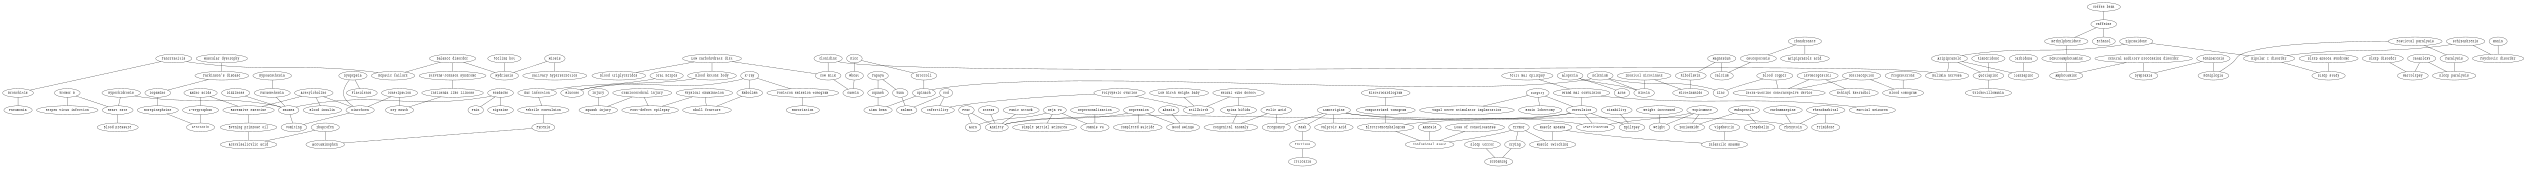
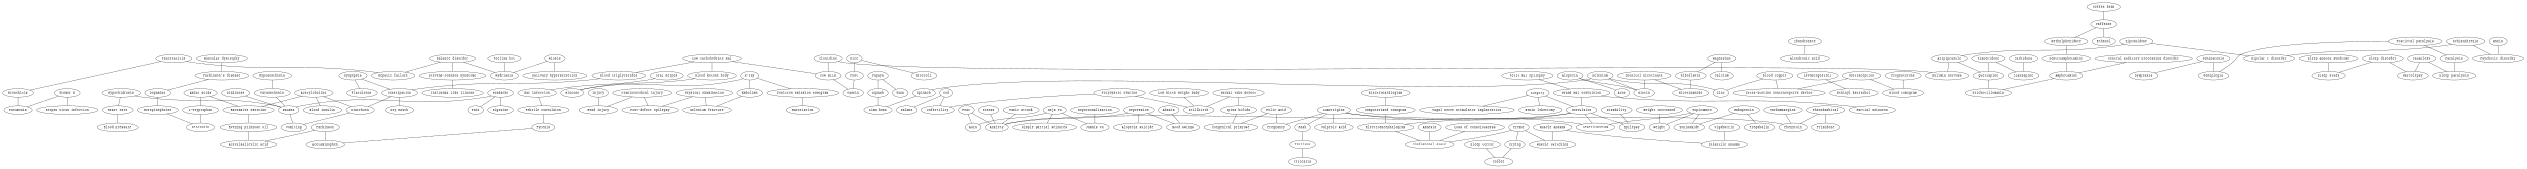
(712, 59) -> (712, 59)
(1758, 59) -> none
(1805, 59) -> (1805, 59)
(1986, 67) -> (2006, 67)
(2144, 67) -> none
(2300, 67) -> (2355, 67)
(854, 76) -> (854, 76)
none -> (506, 83)
(924, 84) -> none
(1799, 84) -> none
none -> (2028, 84)
(344, 94) -> (376, 84)
(92, 101) -> (43, 101)
(904, 102) -> none
(421, 103) -> none
(598, 110) -> (598, 110)
(707, 110) -> (707, 110)
(325, 127) -> (325, 127)
(1138, 127) -> (1138, 127)
(1231, 127) -> (1231, 127)
(1499, 162) -> (1499, 162)
